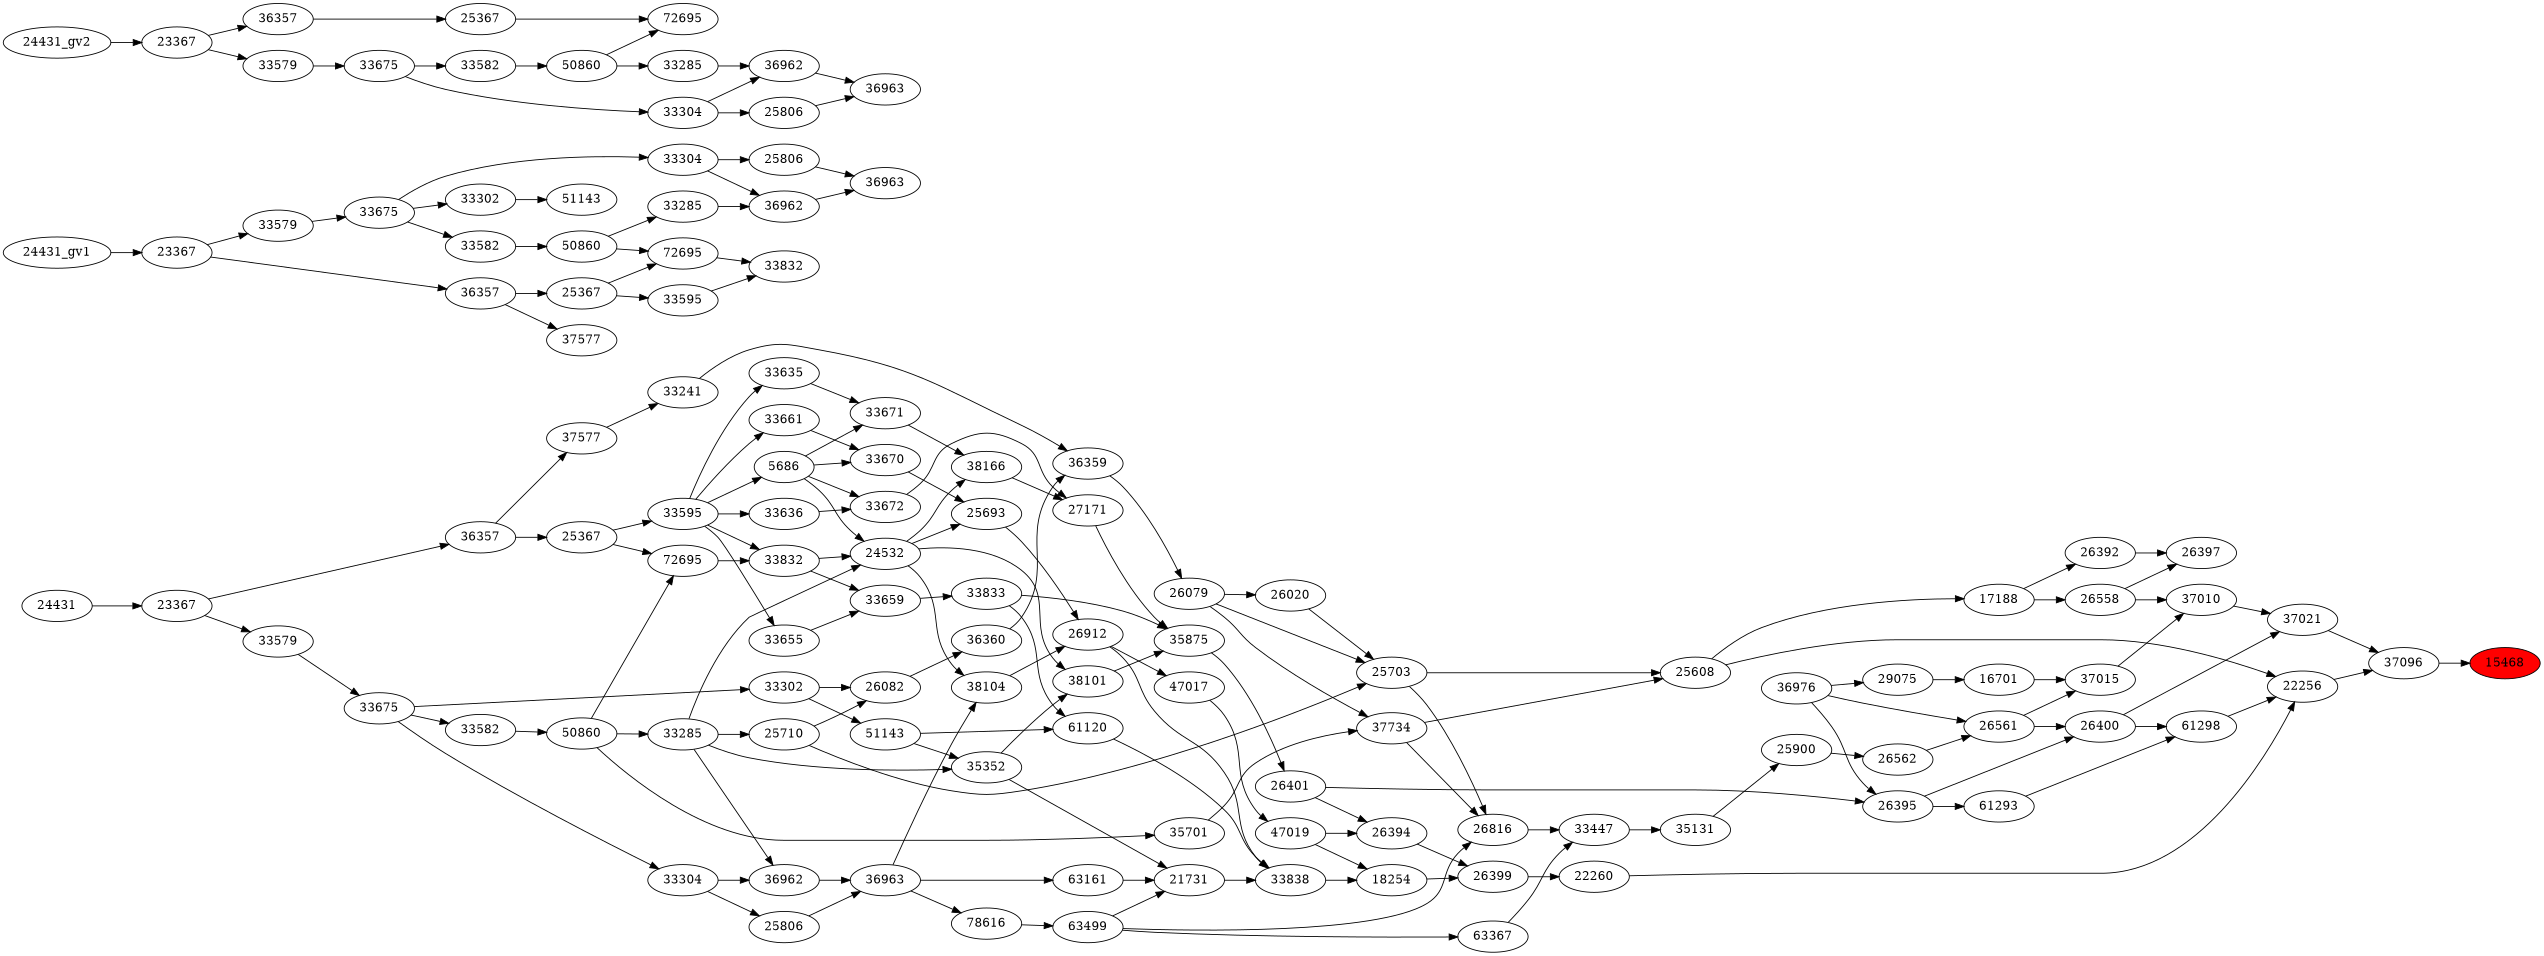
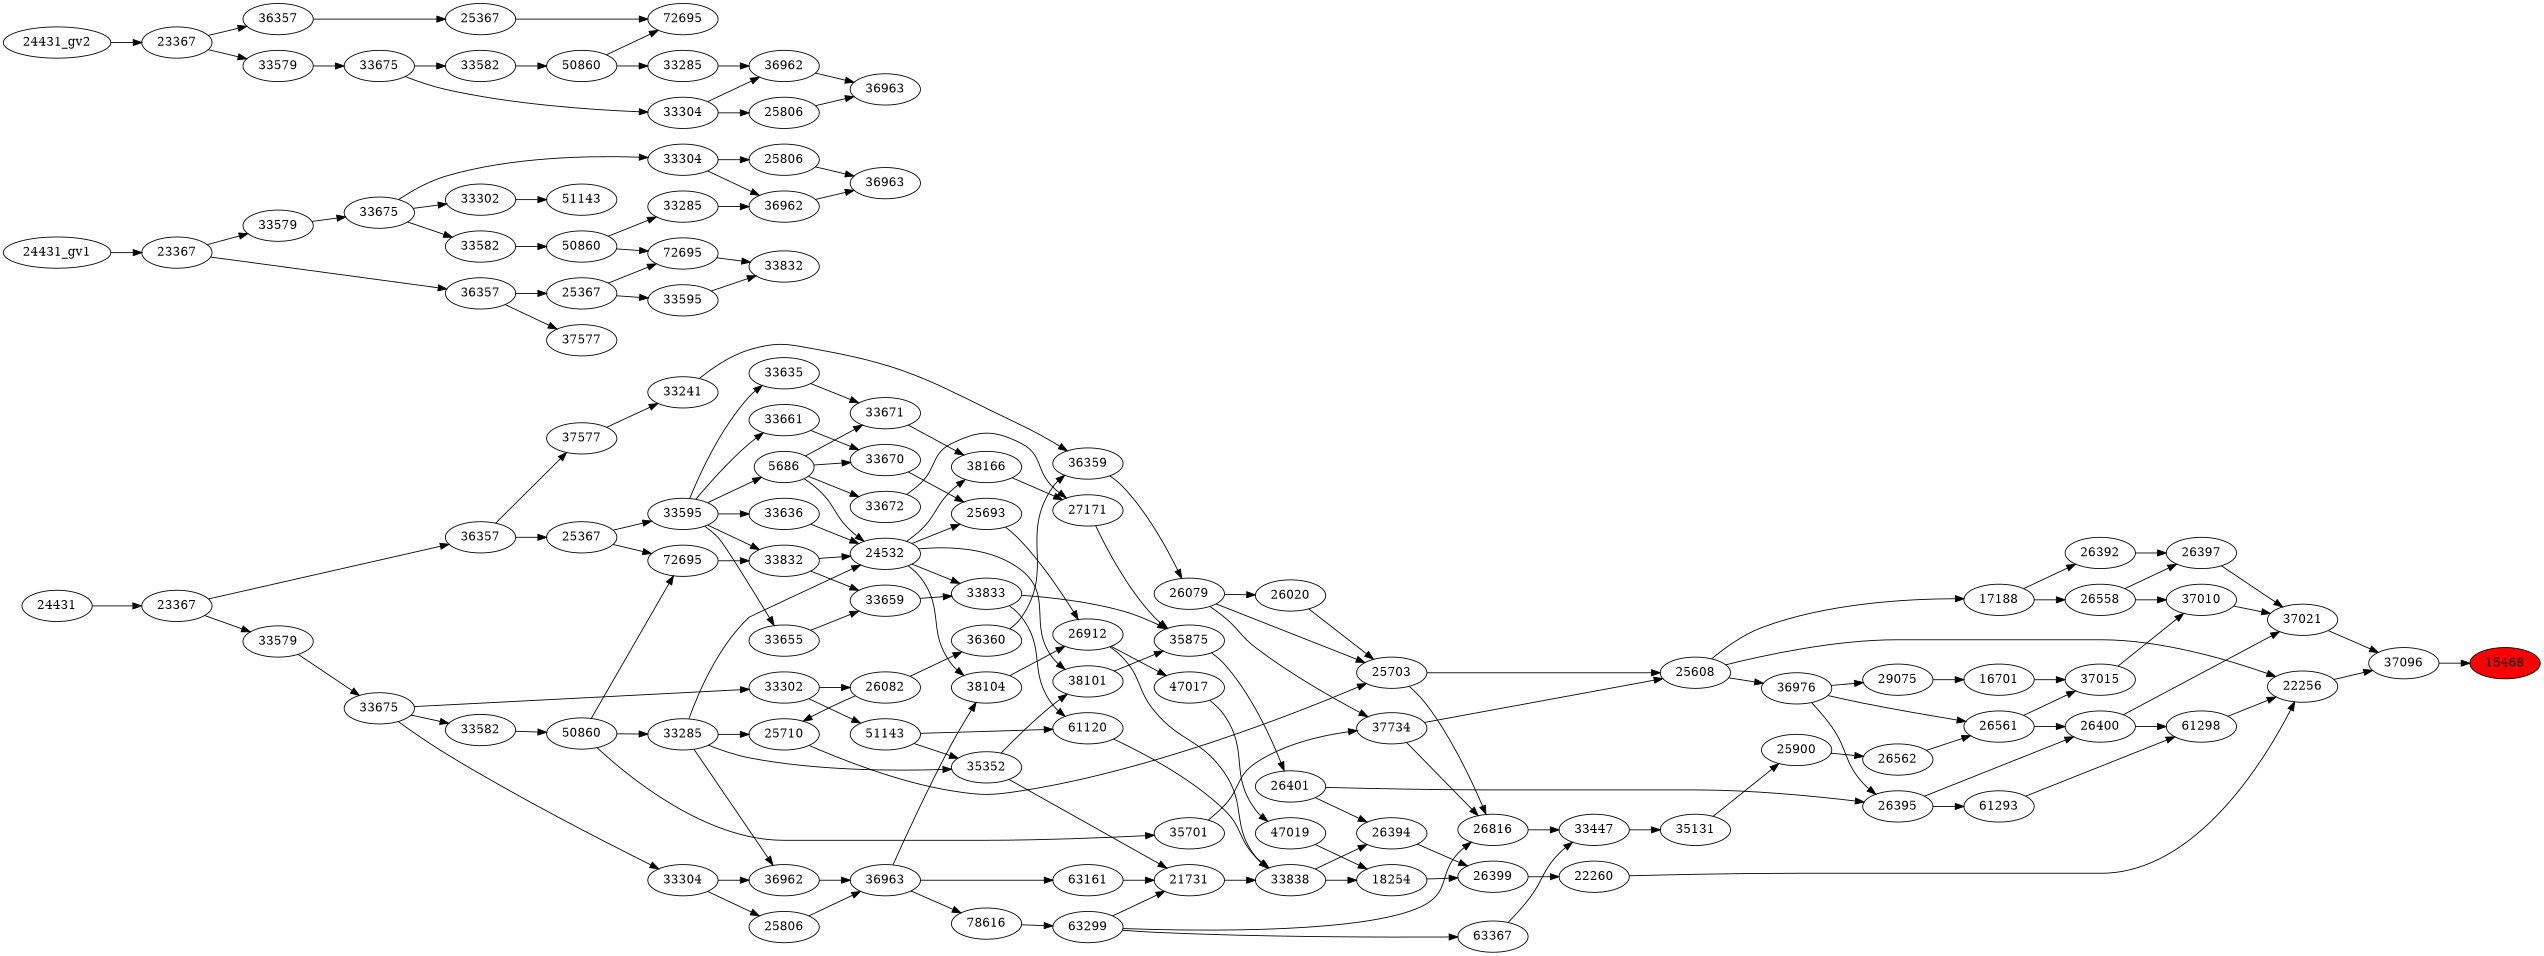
(829, 511) -> (830, 532)
none -> (932, 572)
none -> (2248, 584)
none -> (1741, 680)
(834, 717) -> (835, 705)
(1337, 833) -> (1335, 860)
(1088, 927) -> (1088, 927)
